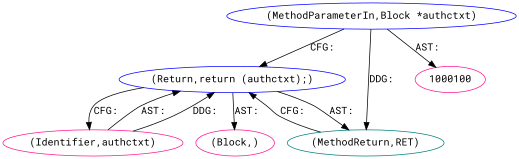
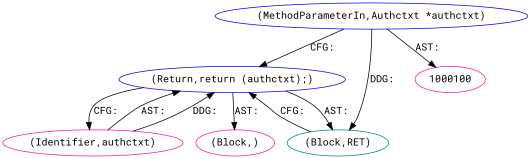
(372, 16) -> (372, 16)
(366, 143) -> (338, 143)
